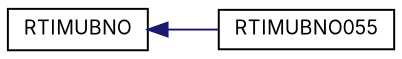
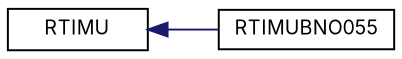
(78, 30) -> (78, 30)
